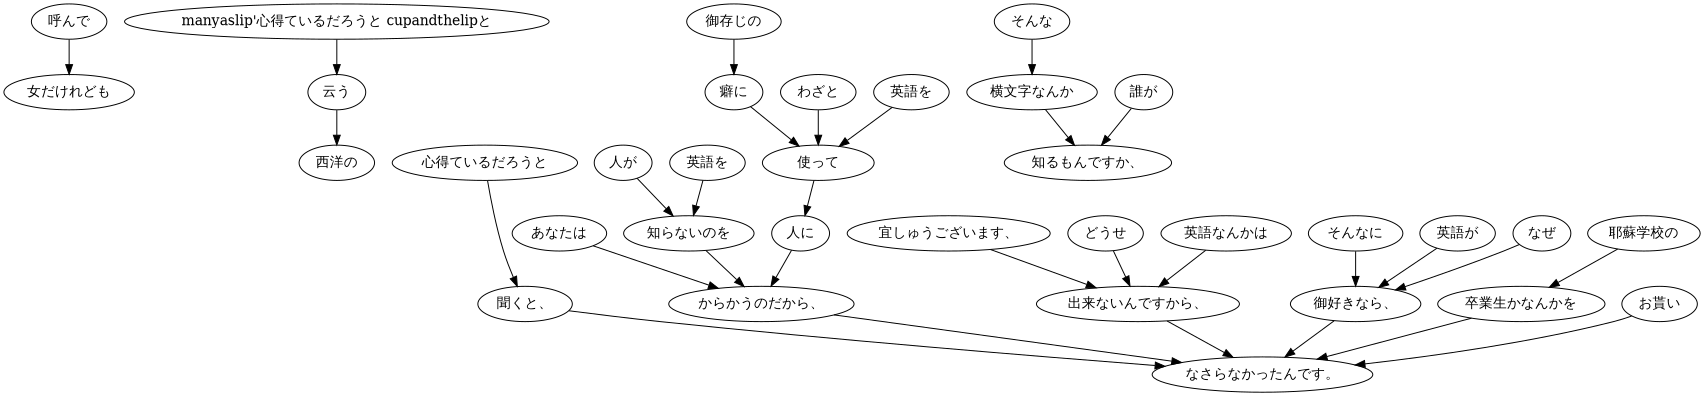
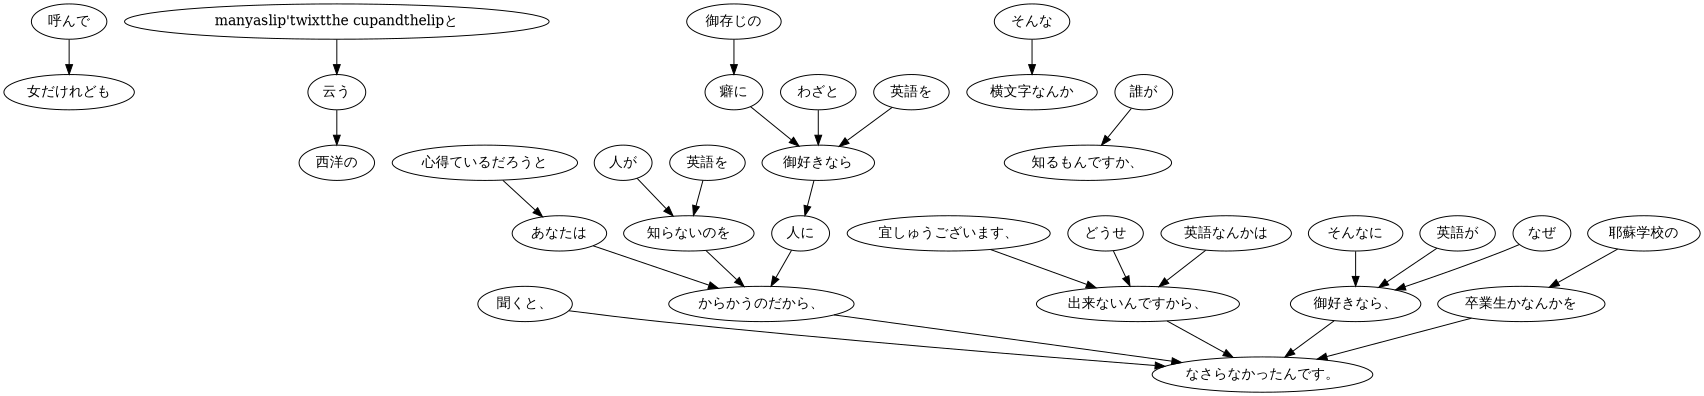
(337, 22) -> (337, 22)
(1057, 124) -> none
(818, 163) -> (818, 163)
(498, 230) -> (519, 195)
(1660, 304) -> none
